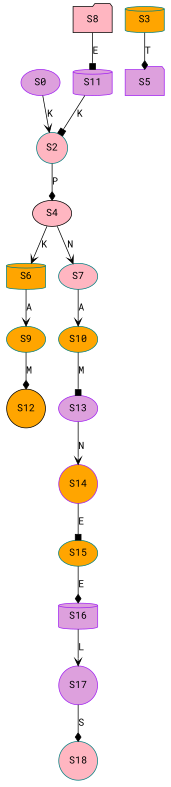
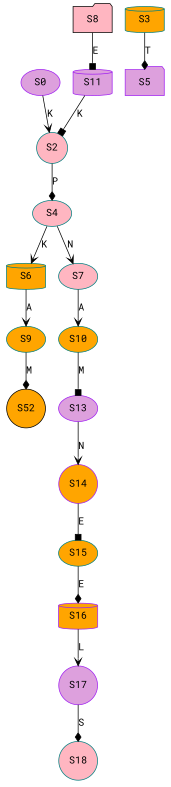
(52, 213) -> (52, 213)
(26, 409) -> (26, 409)
(78, 616) -> (78, 616)
